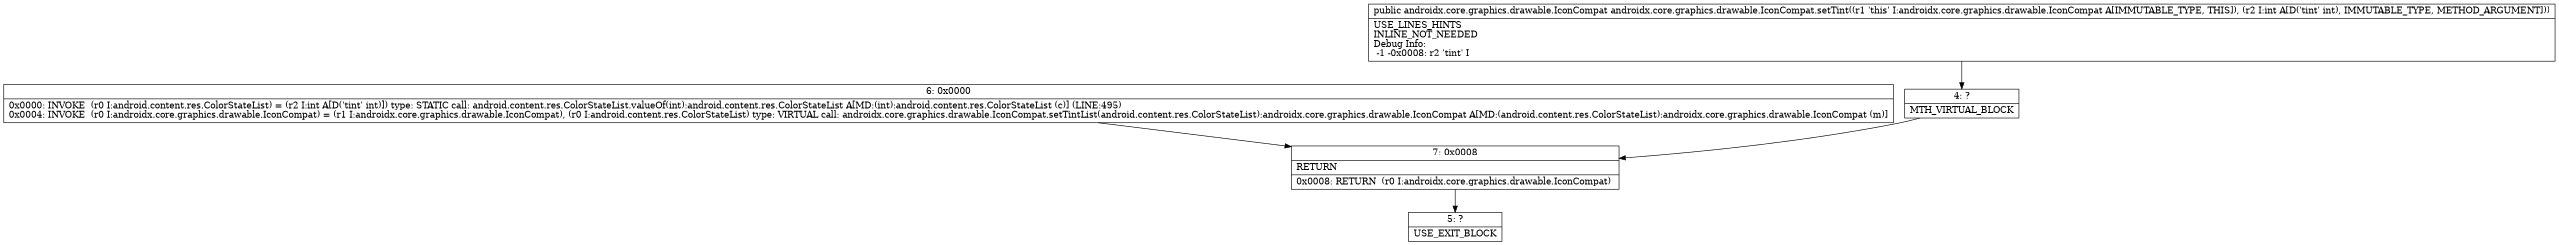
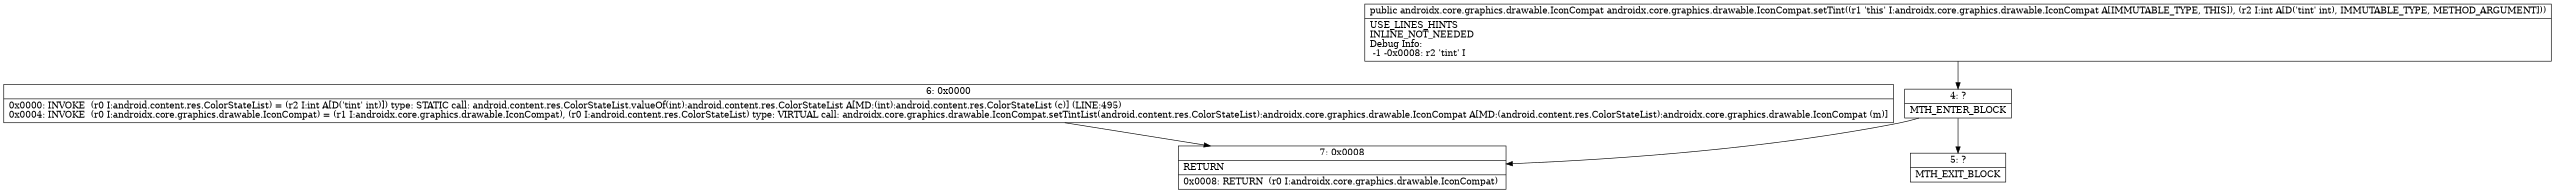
(1962, 110) -> (1958, 110)
(1455, 198) -> (1958, 132)
(1455, 234) -> (1958, 175)
